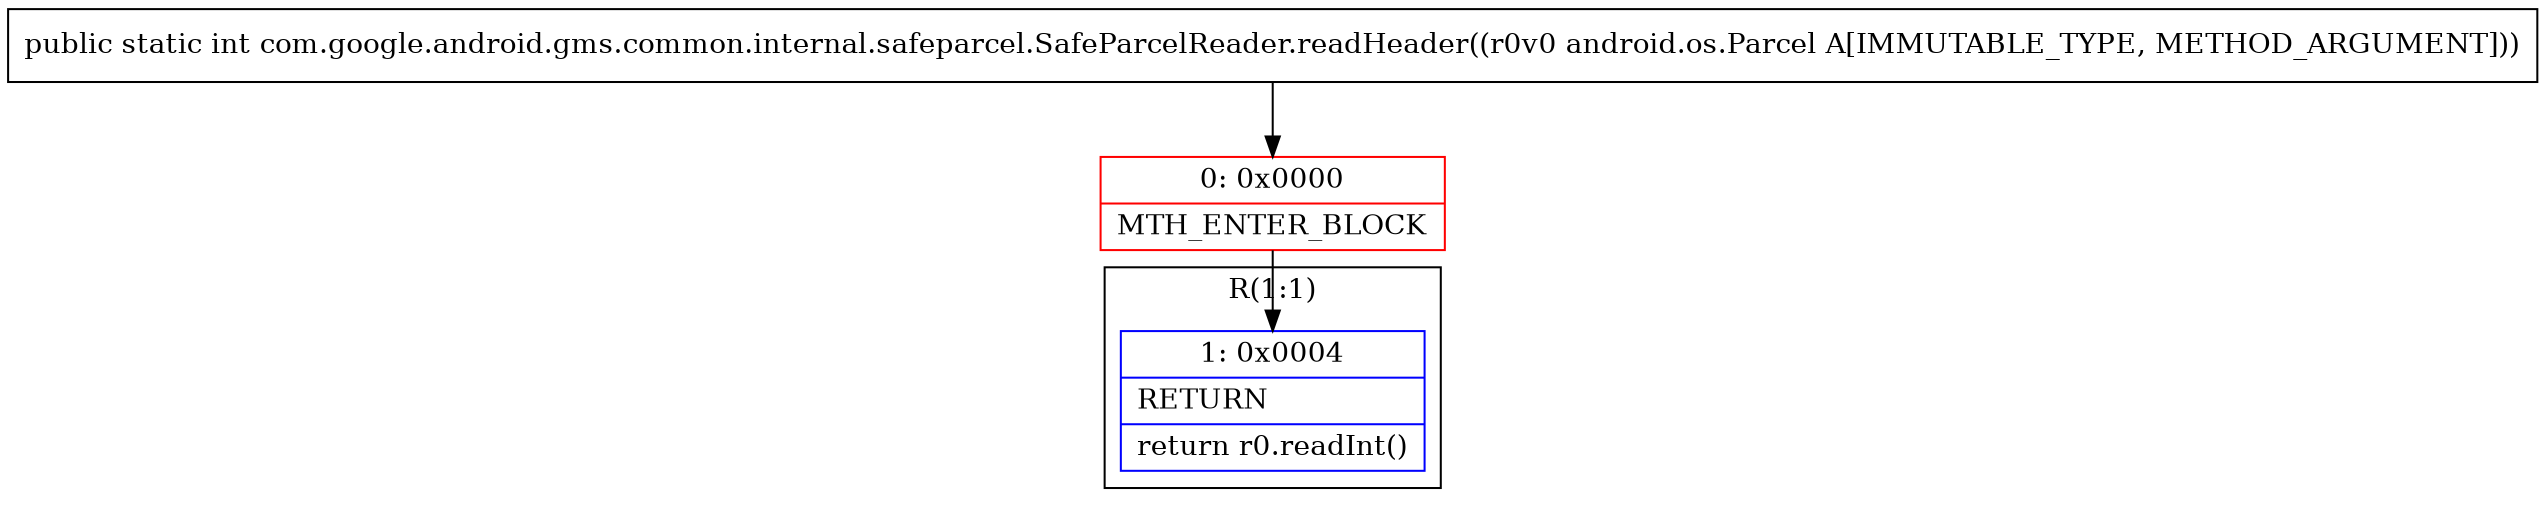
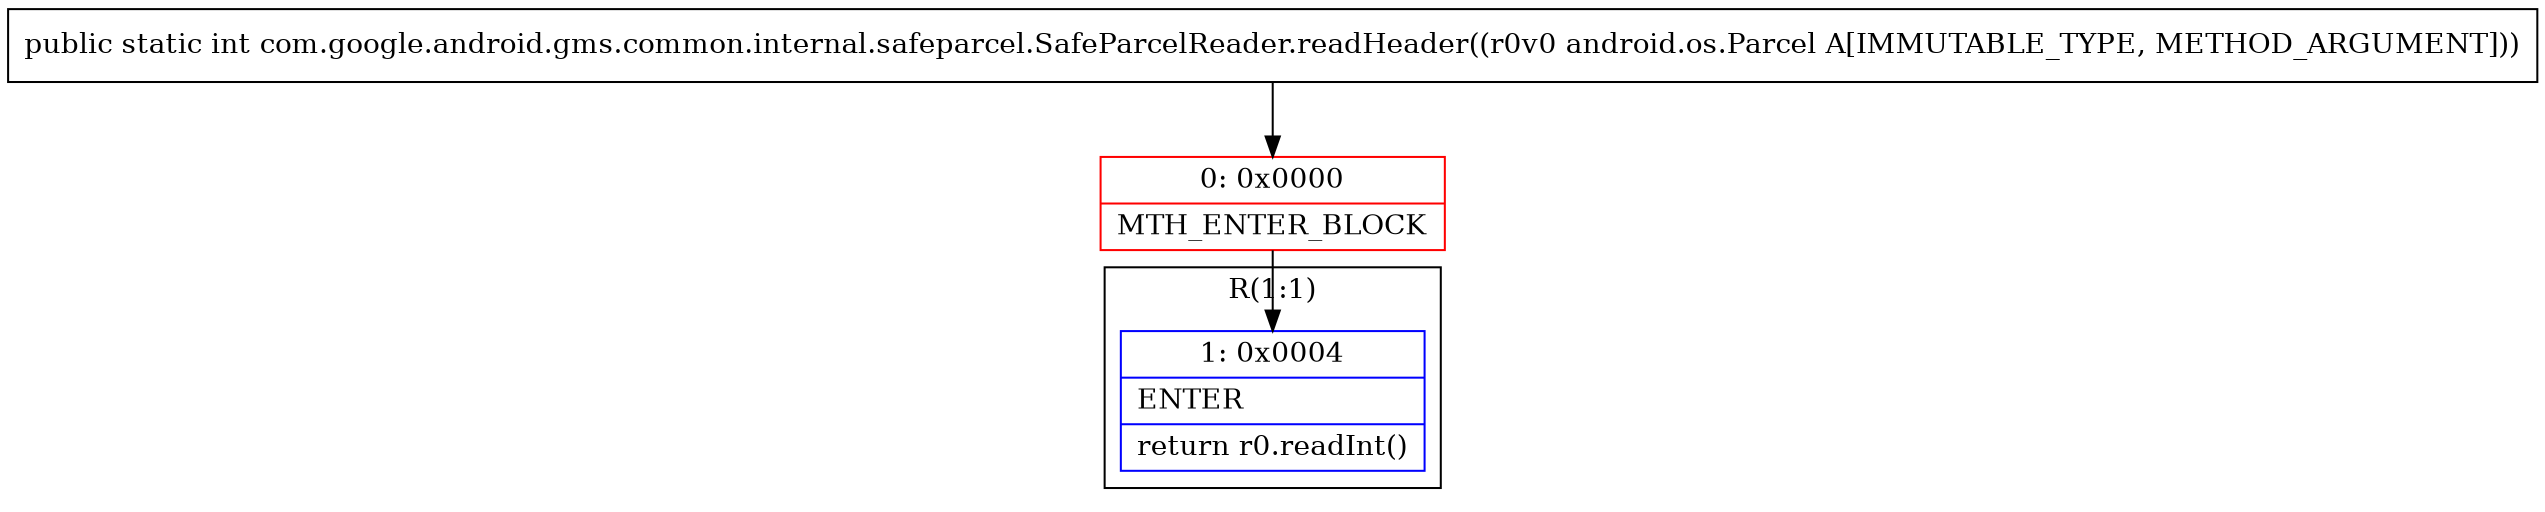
(1203, 400) -> (1191, 400)
